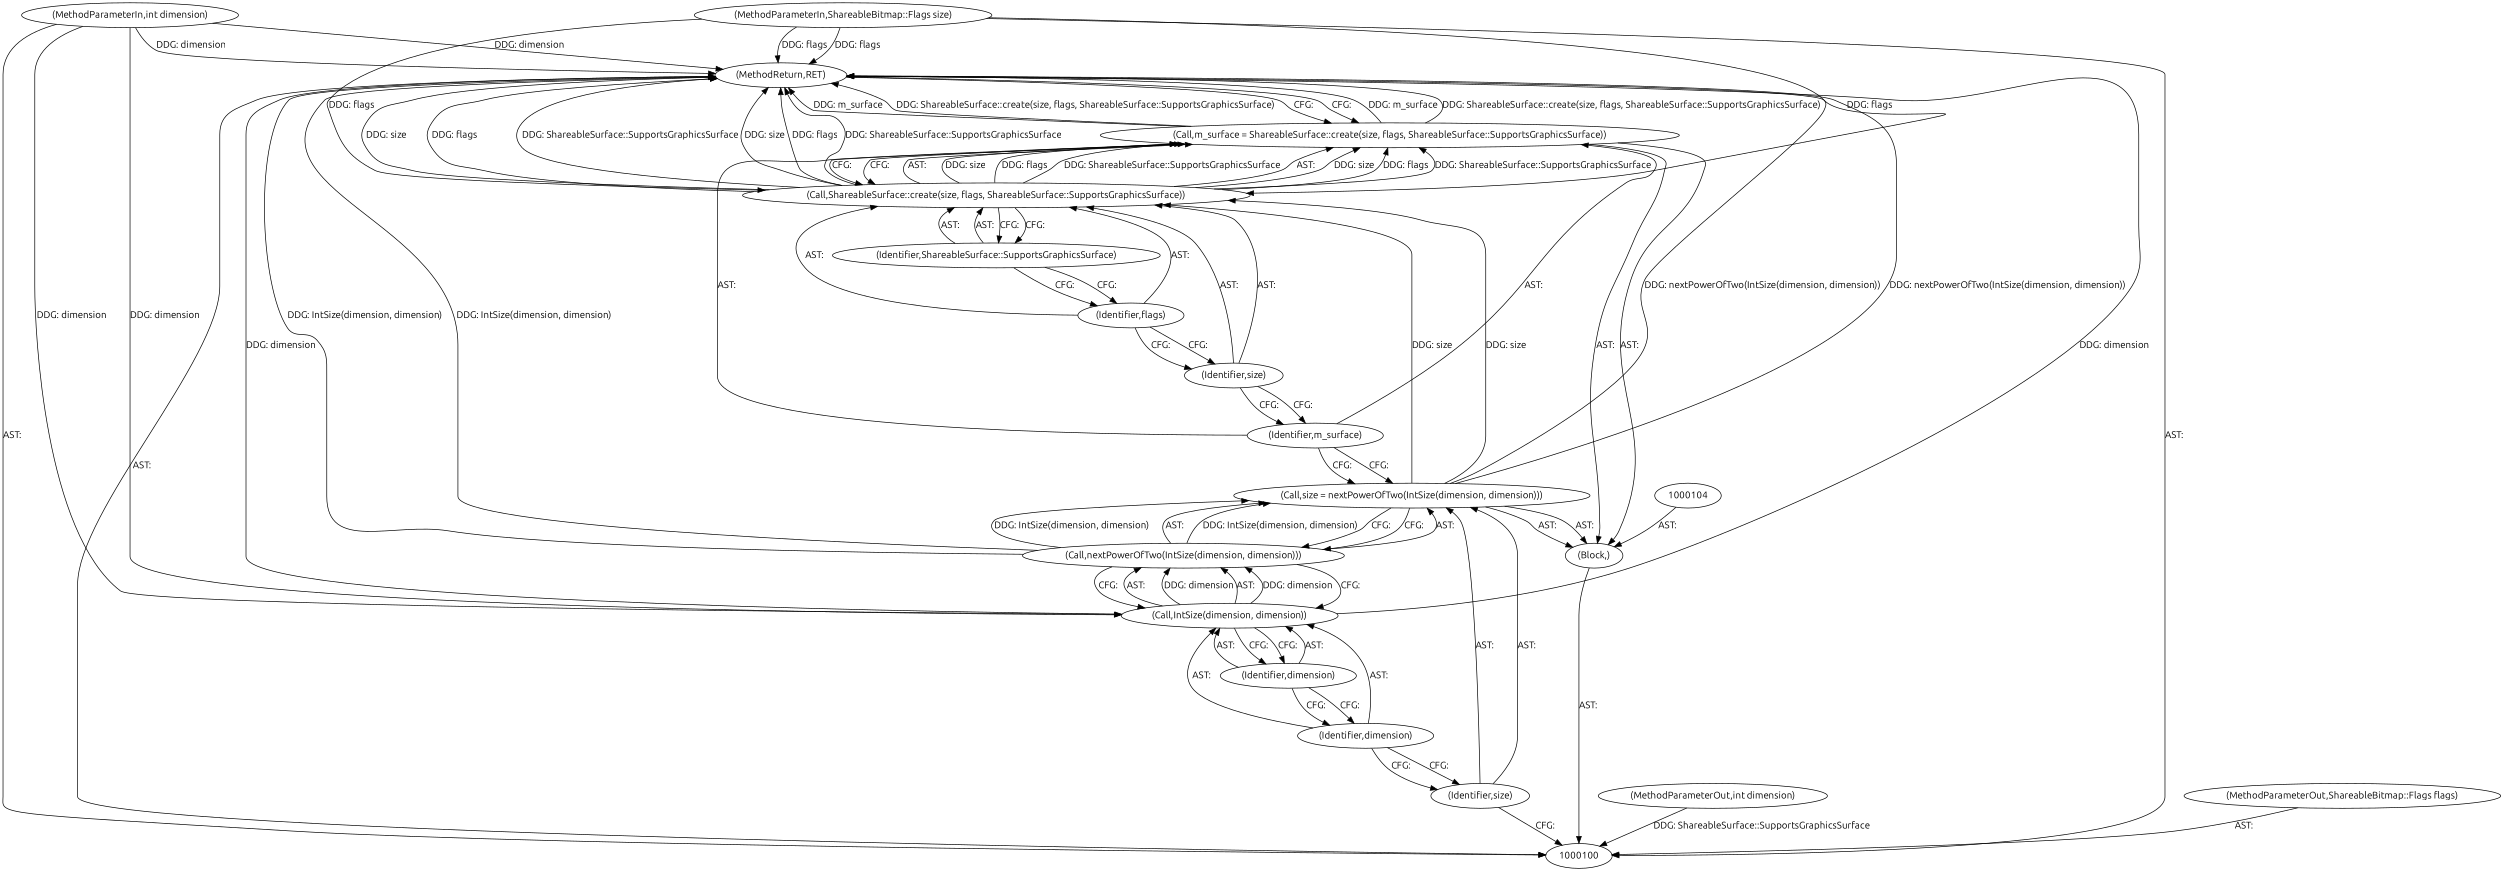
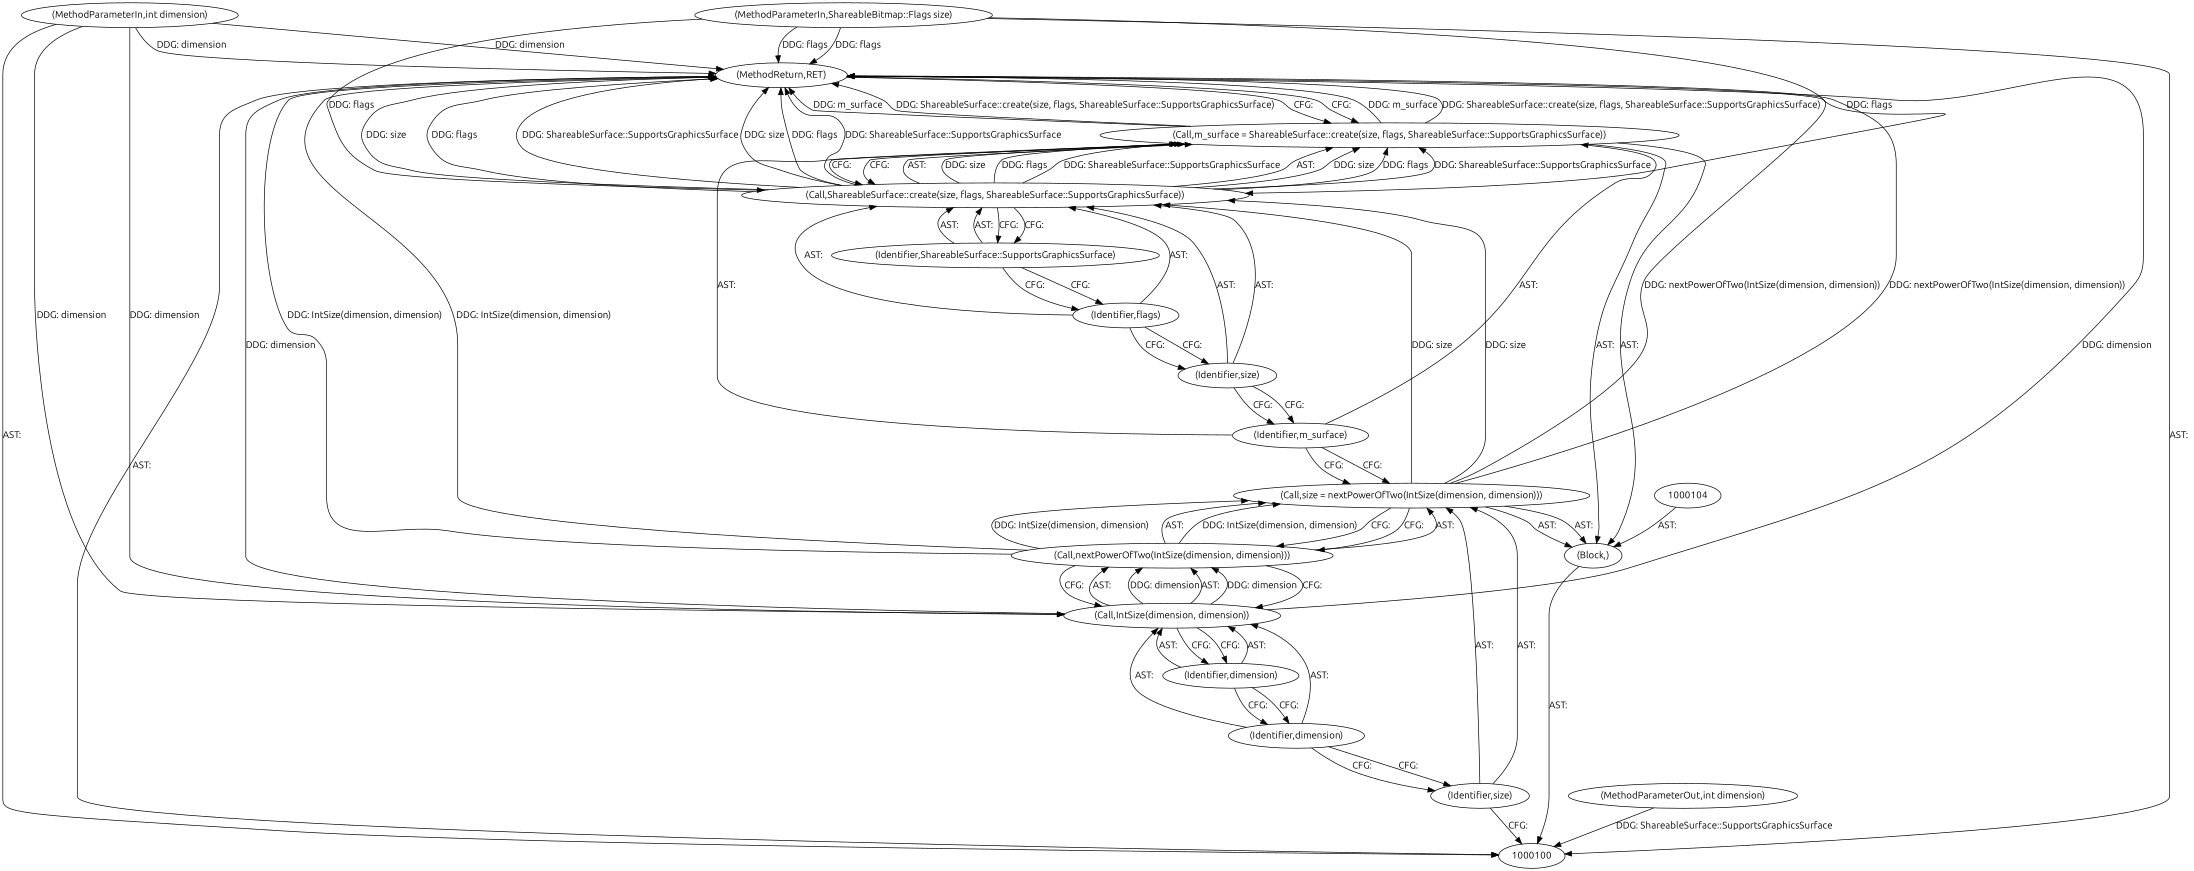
(2342, 796) -> none
